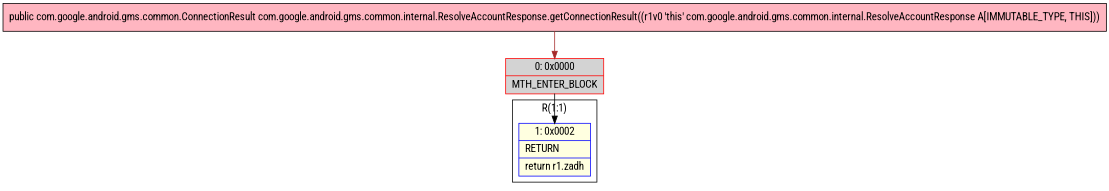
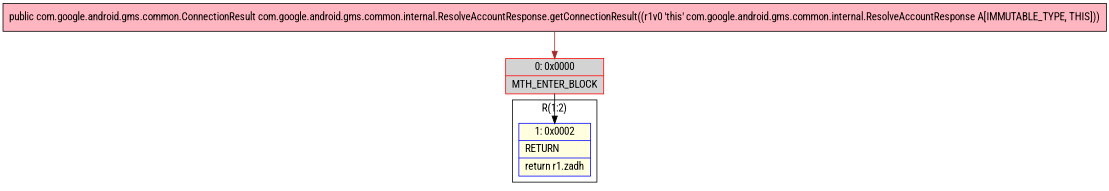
(555, 109) -> (555, 109)
